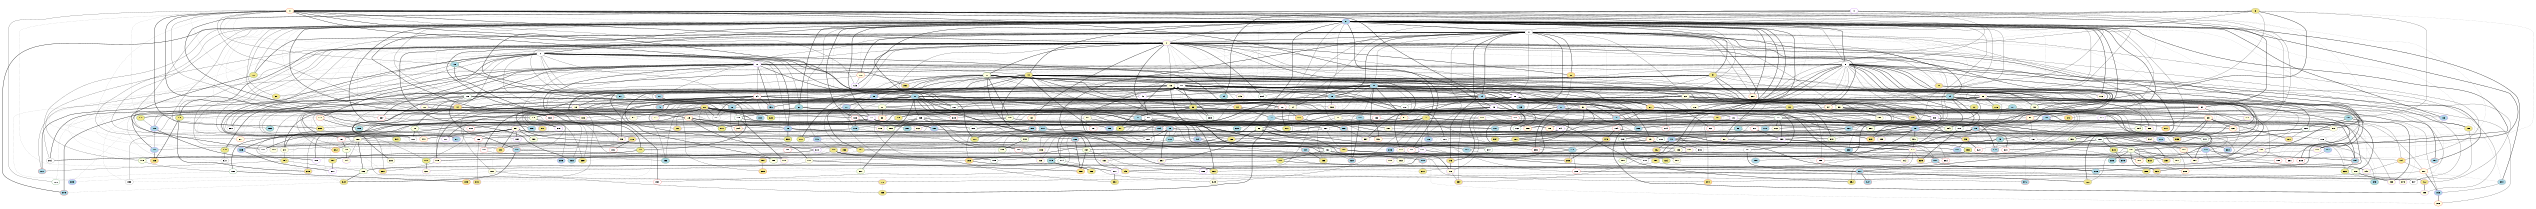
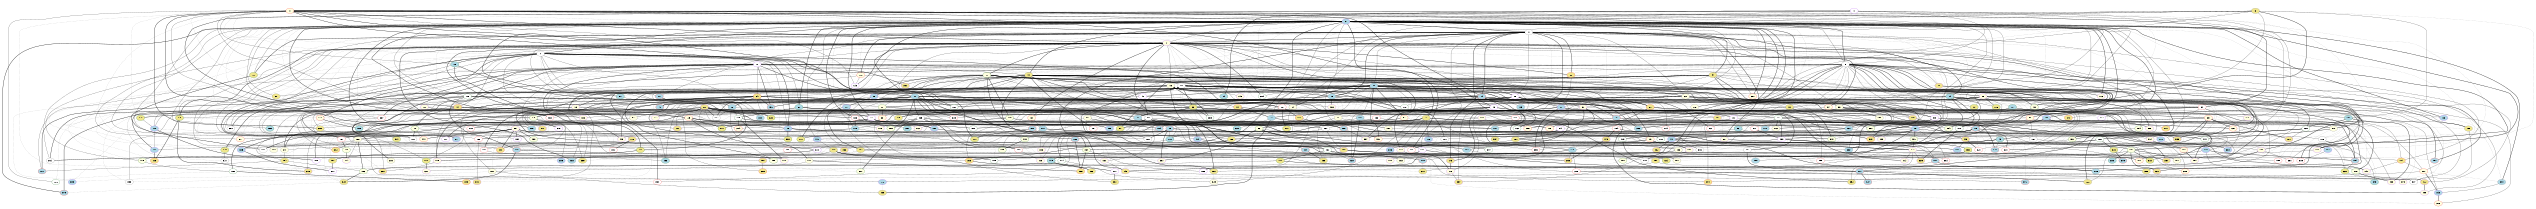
(757, 96) -> (757, 96)
(471, 122) -> (323, 123)
(882, 182) -> (882, 182)
